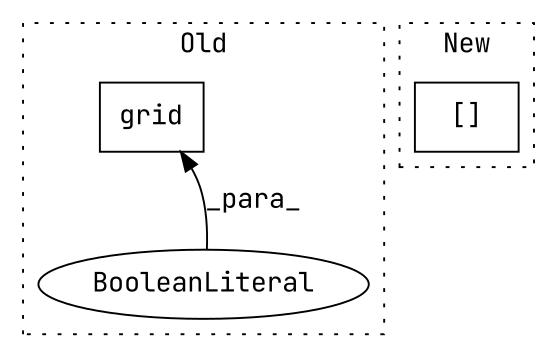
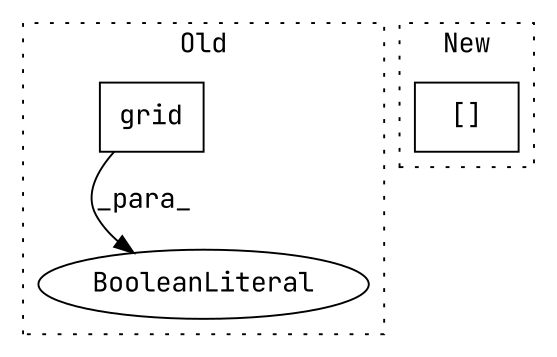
(205, 208) -> (92, 198)
